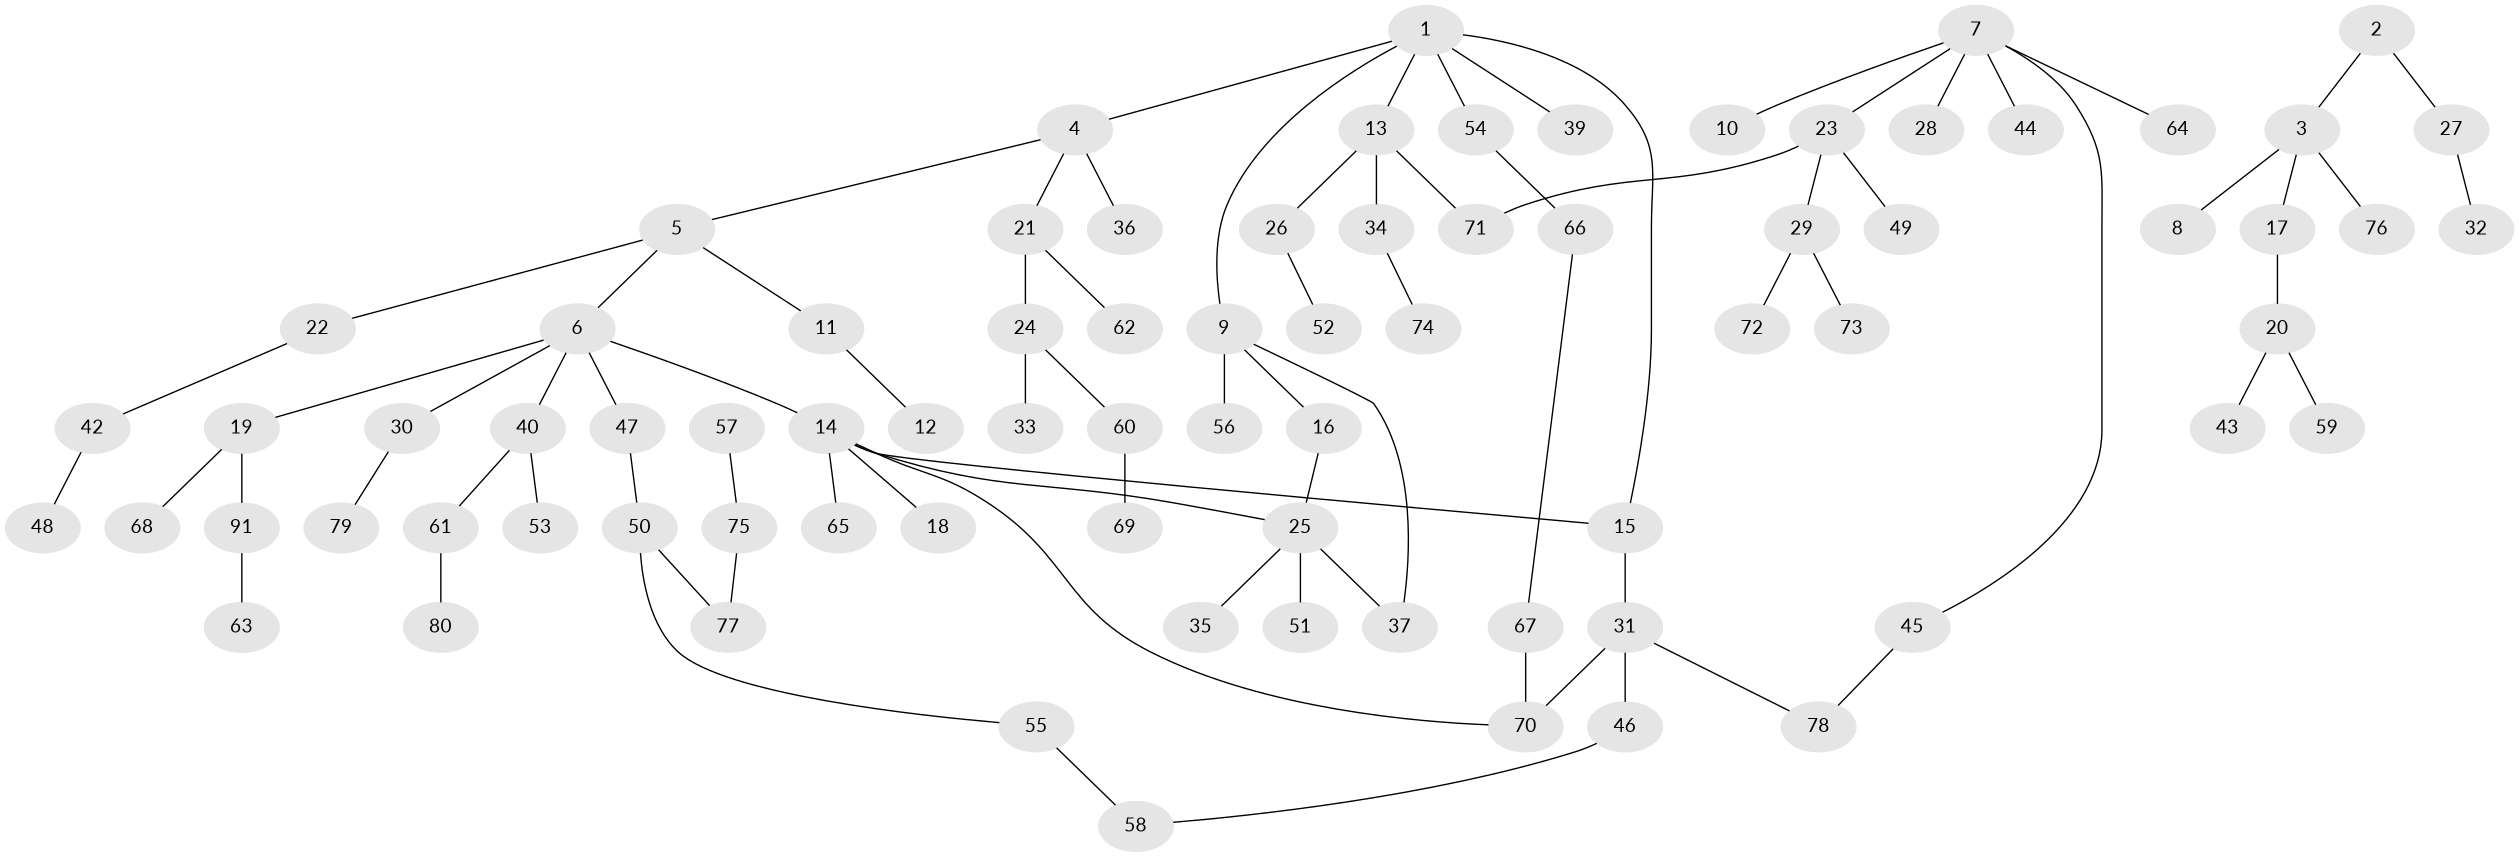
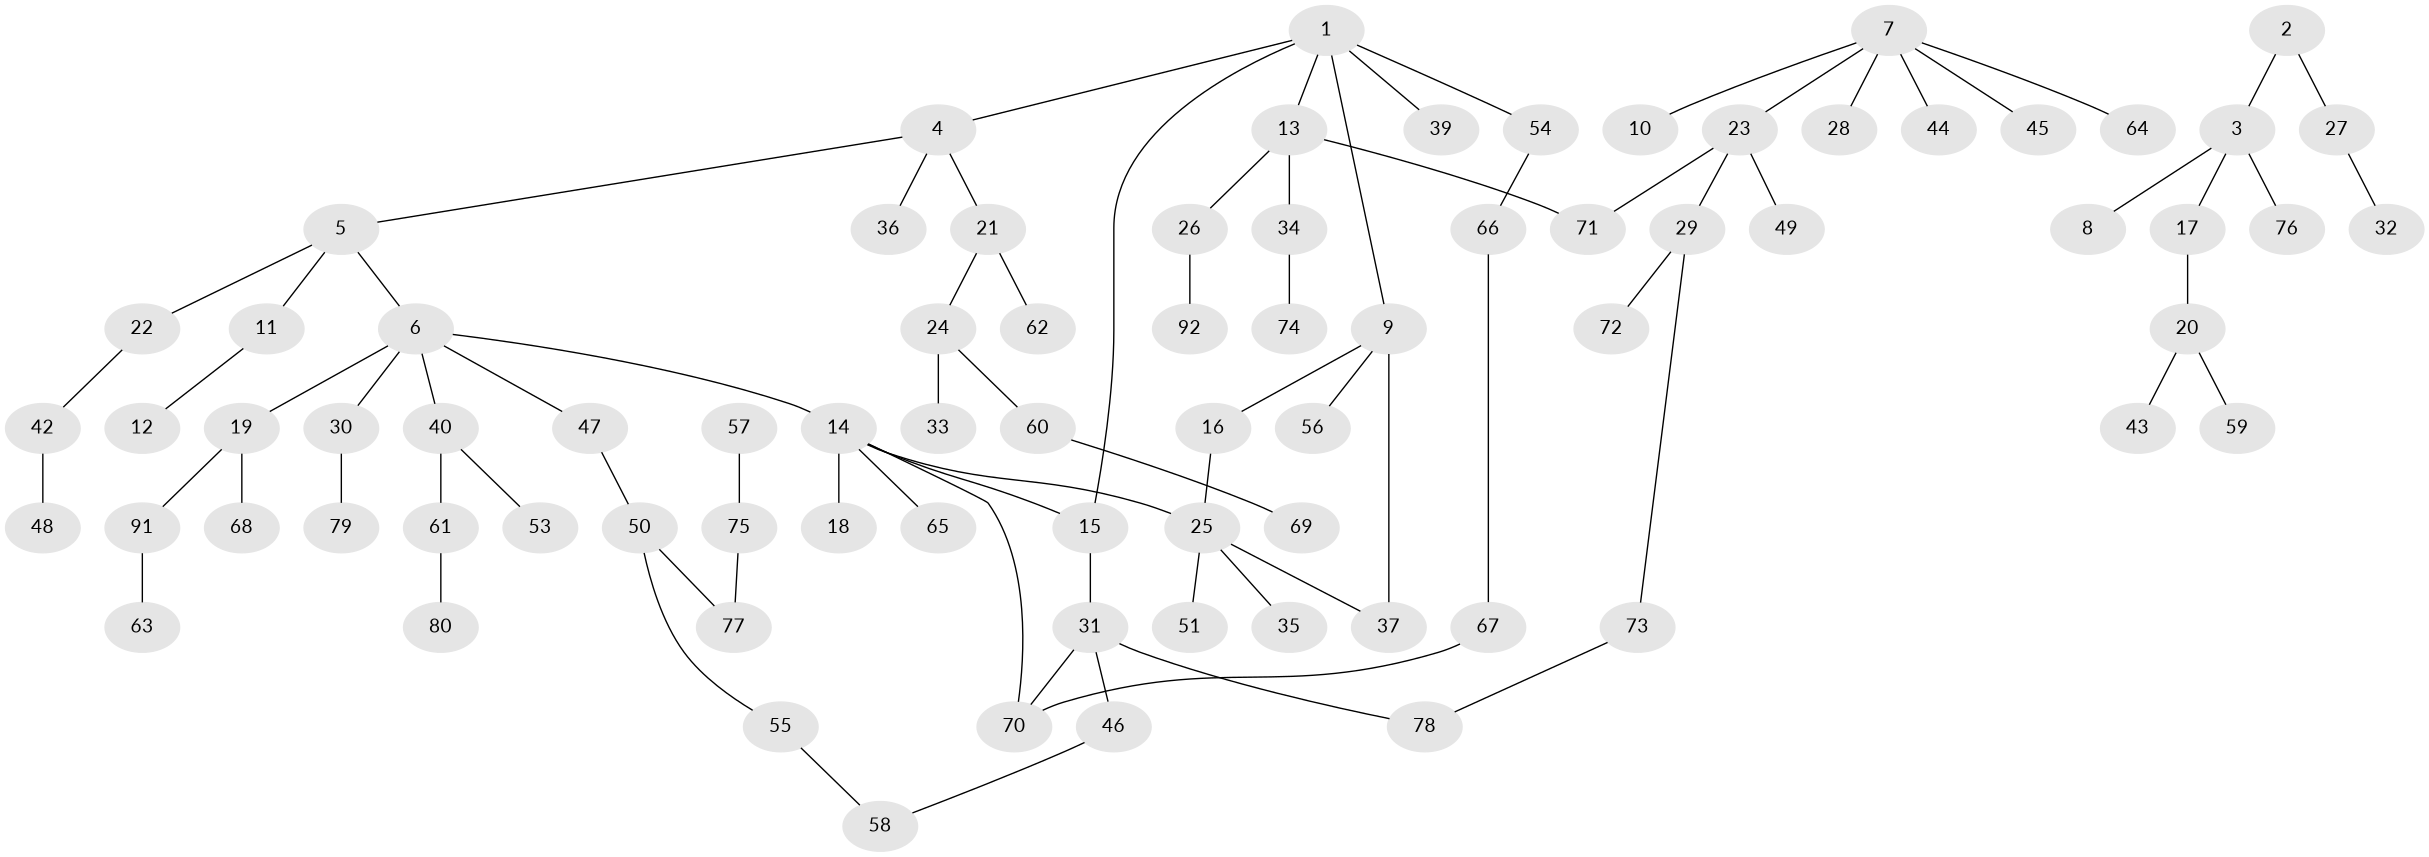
(1324, 329) -> (1190, 329)
(1866, 677) -> (1531, 677)
